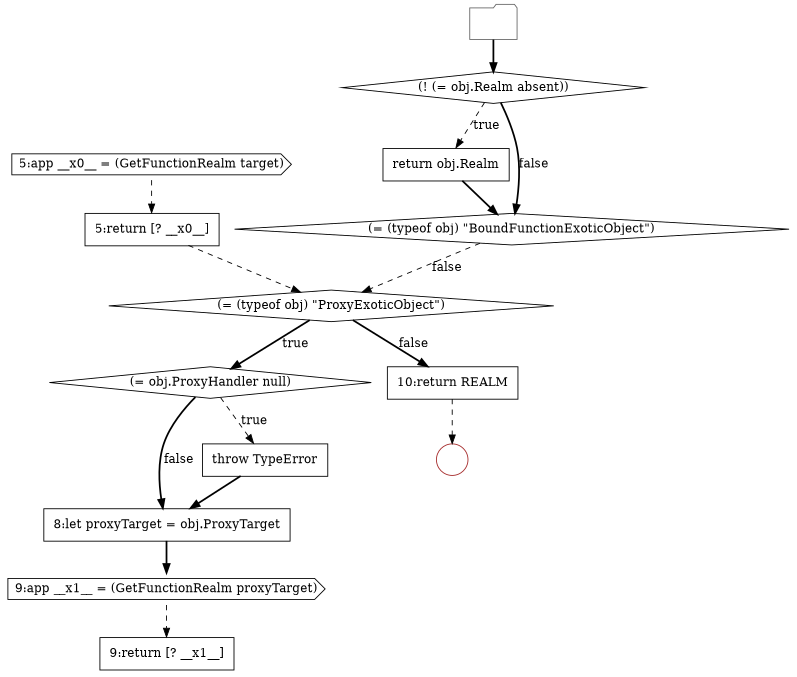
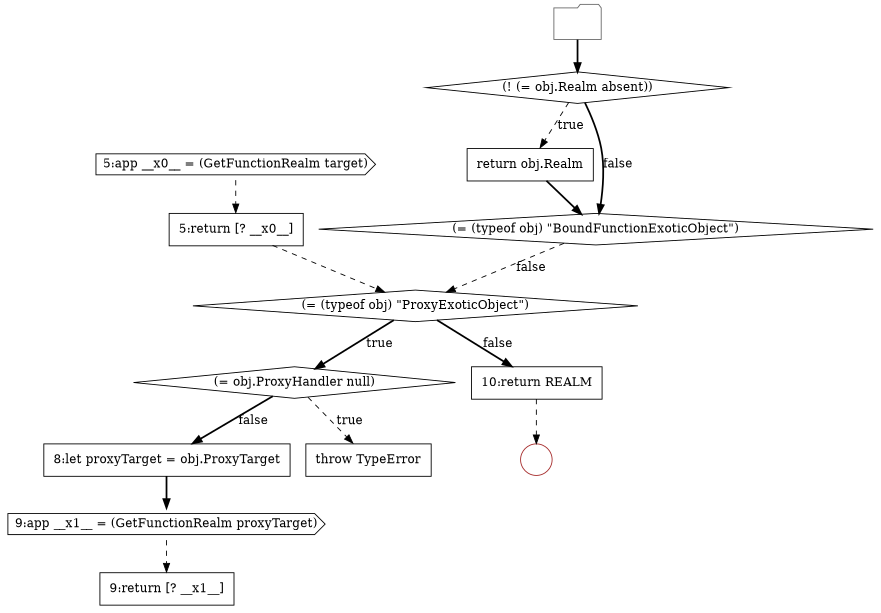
(219, 490) -> none
